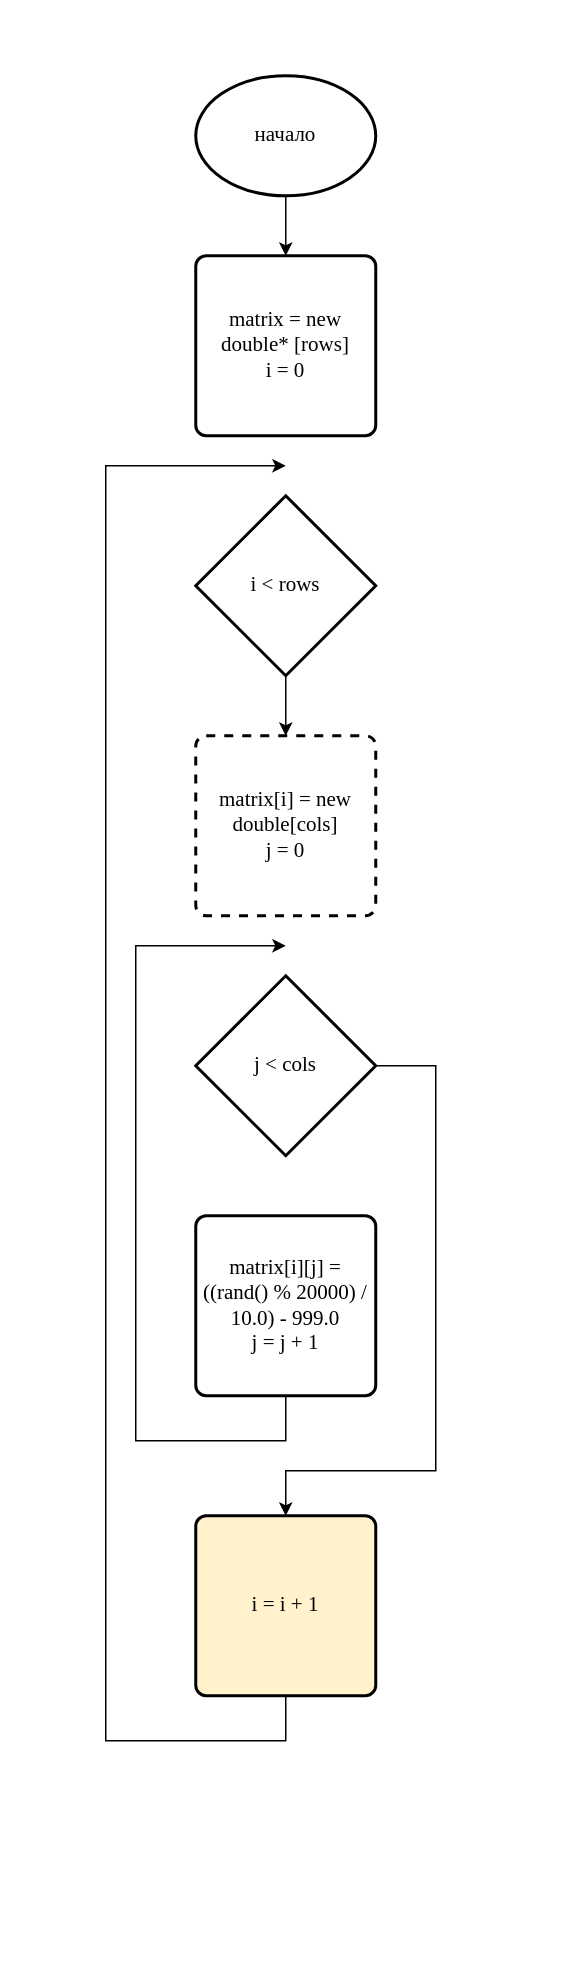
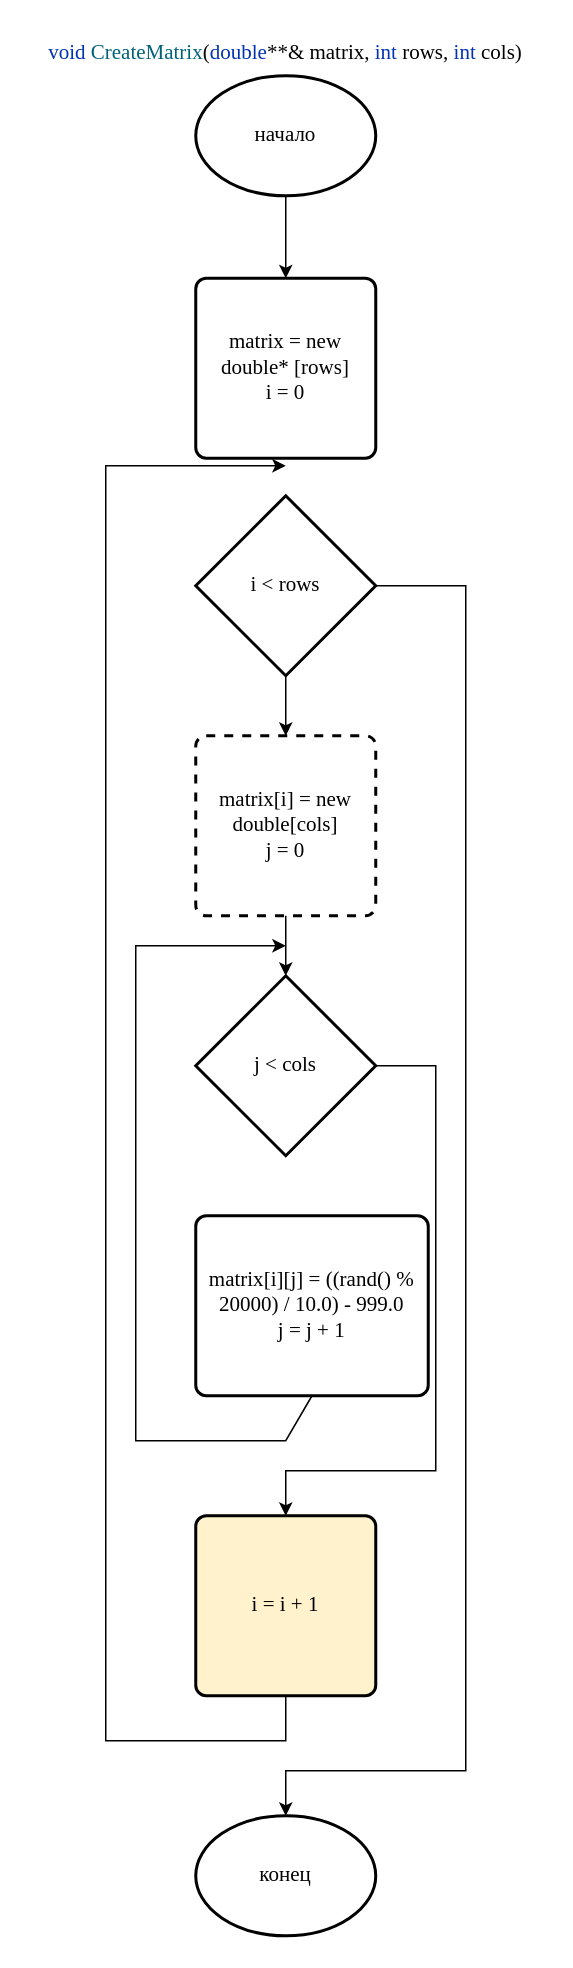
none -> (286, 53)
(286, 346) -> (286, 368)
none -> (286, 941)
none -> (466, 1241)
(286, 1306) -> (312, 1306)
none -> (286, 1876)
